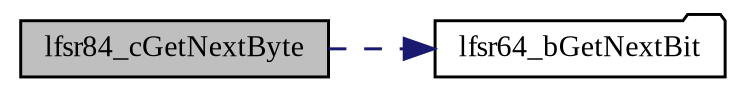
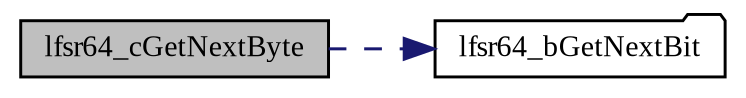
(175, 49) -> (175, 49)
